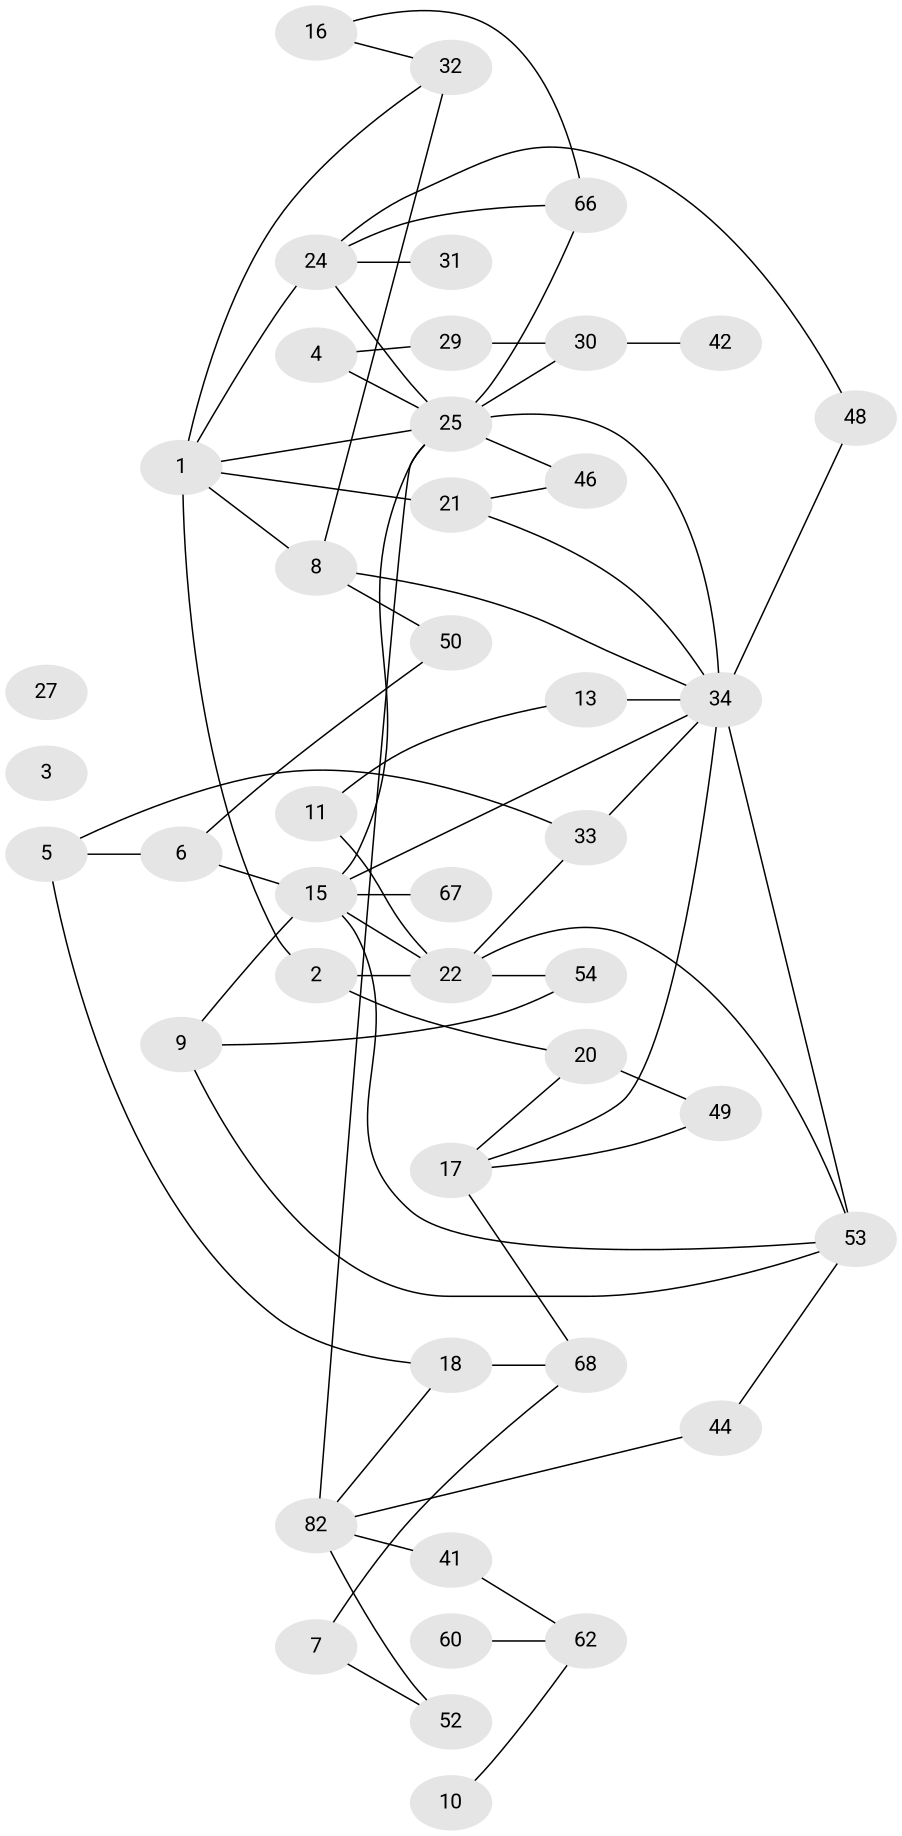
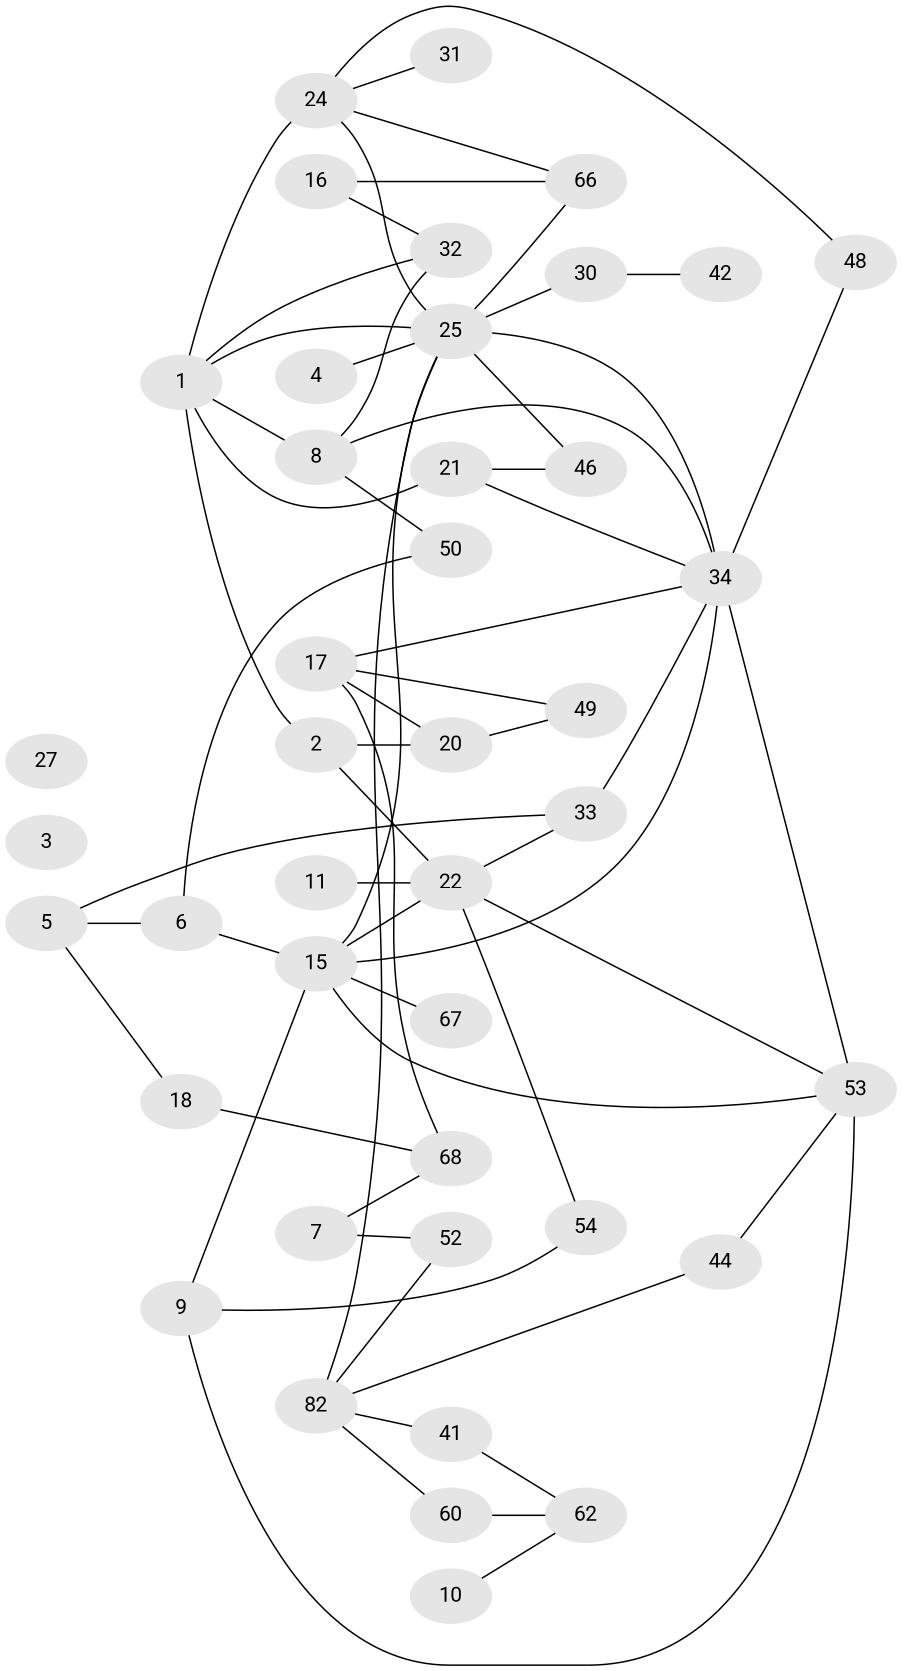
(451, 343) -> none
(586, 700) -> none
(384, 1445) -> (383, 1460)
